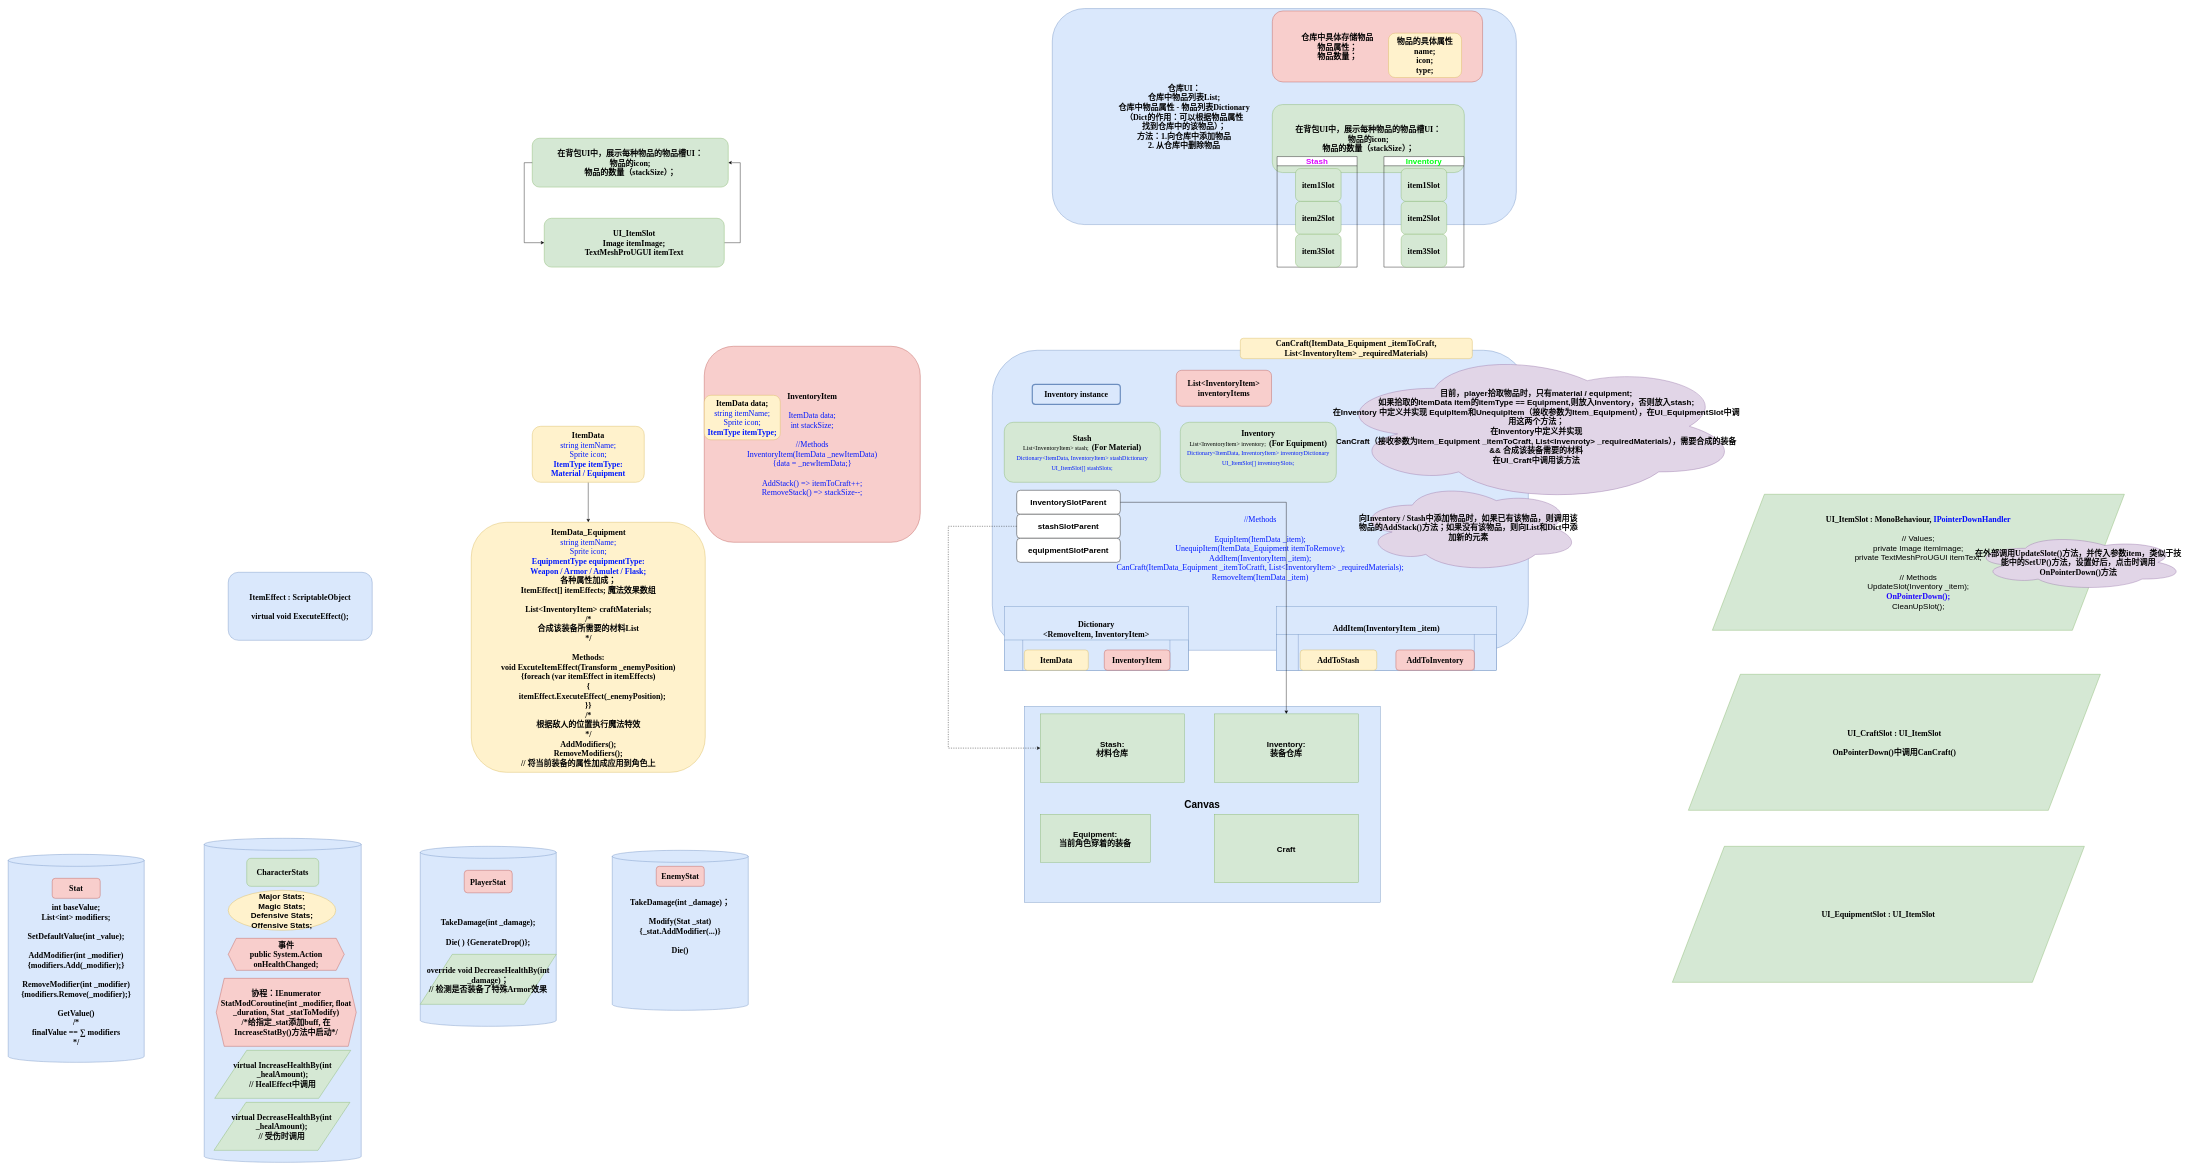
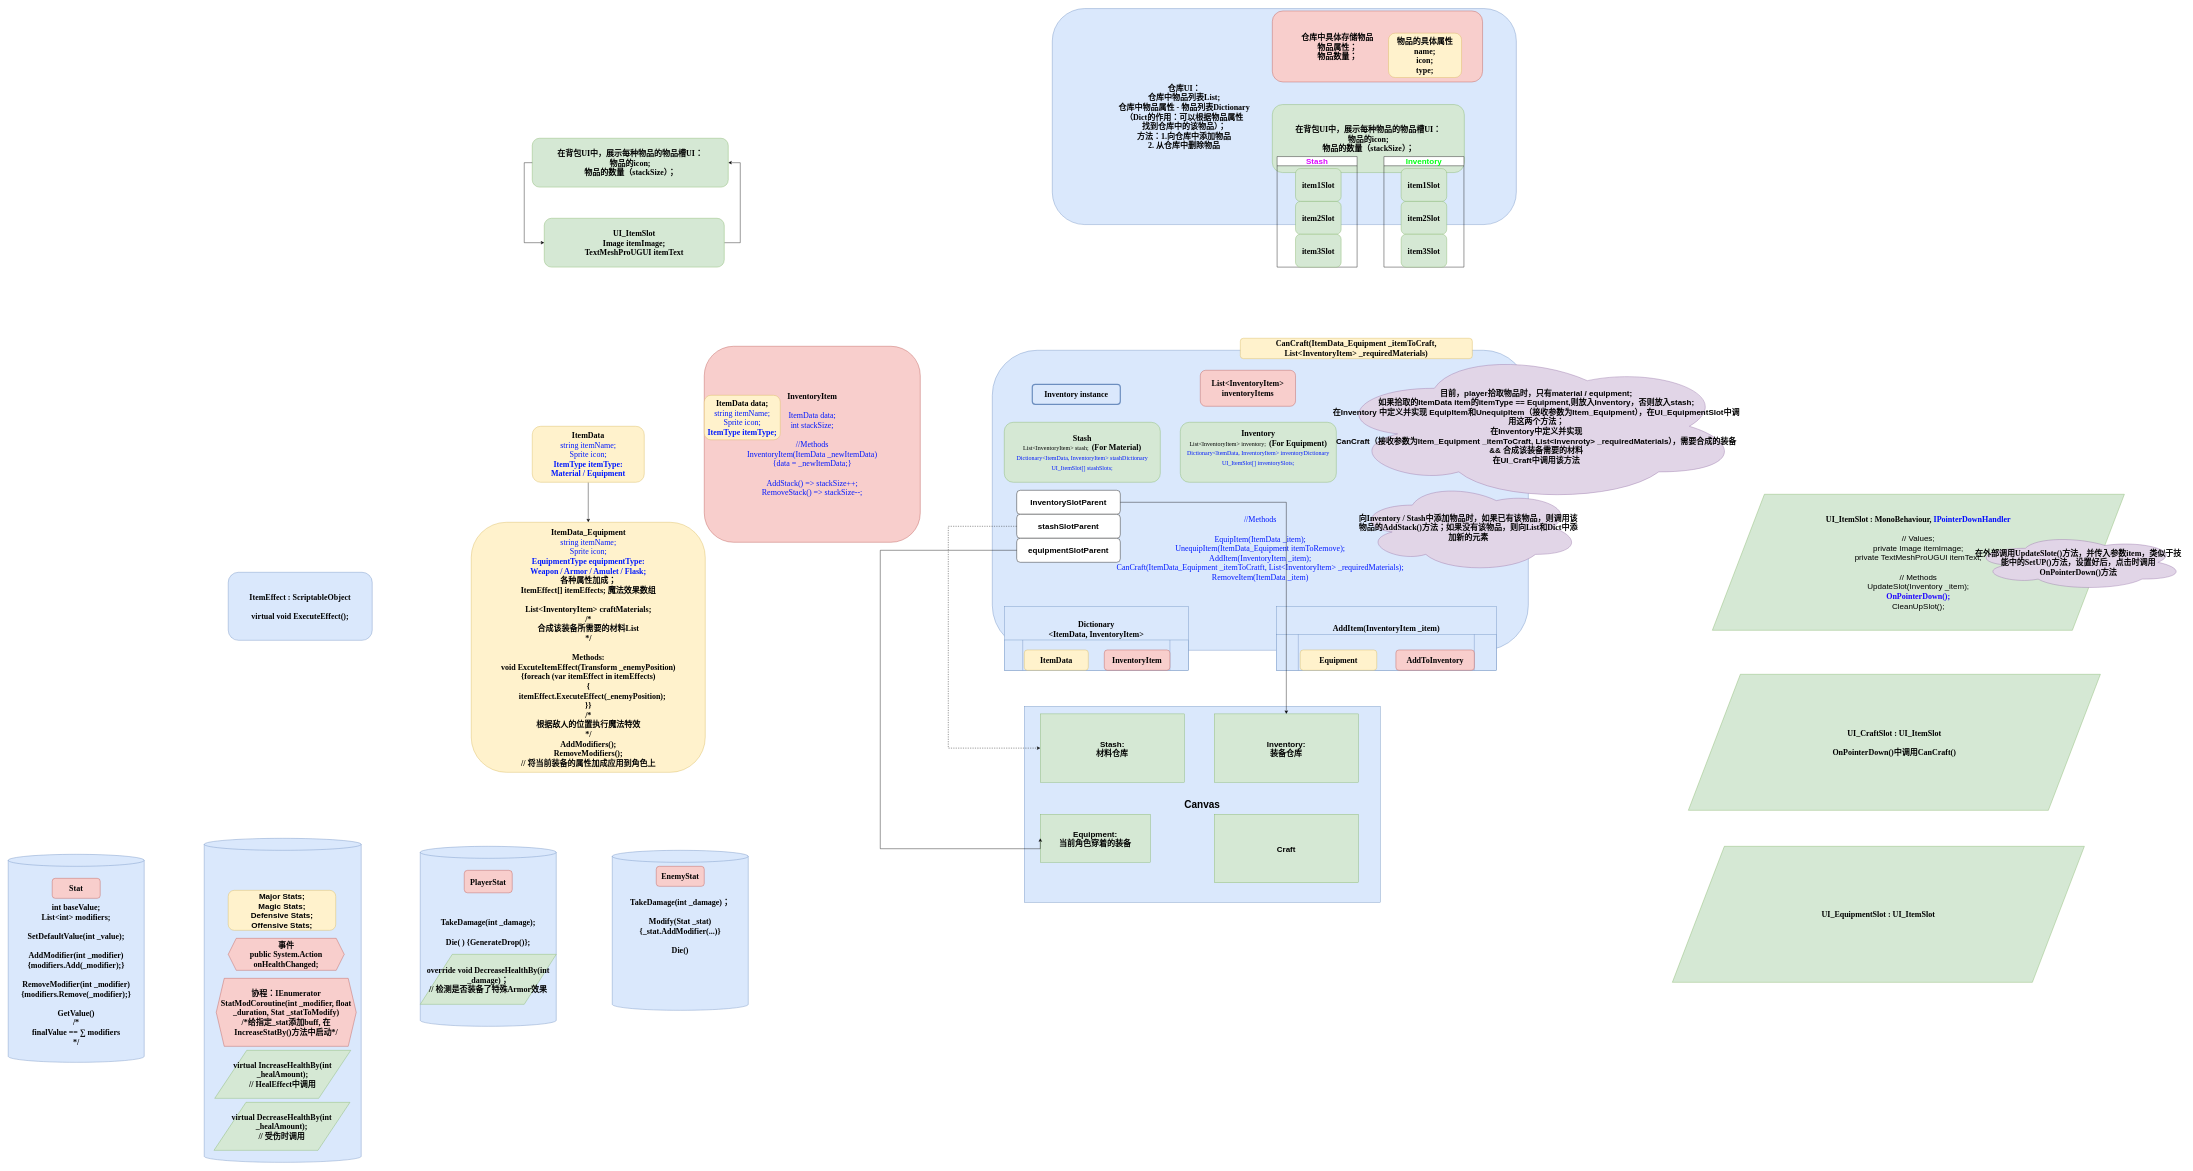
(1224, 388) -> (1248, 388)
(812, 444) -> (812, 444)
(1096, 629) -> (1096, 629)
(1338, 660) -> (1338, 660)
none -> (880, 848)
(283, 872) -> none
(282, 910) -> (282, 910)
